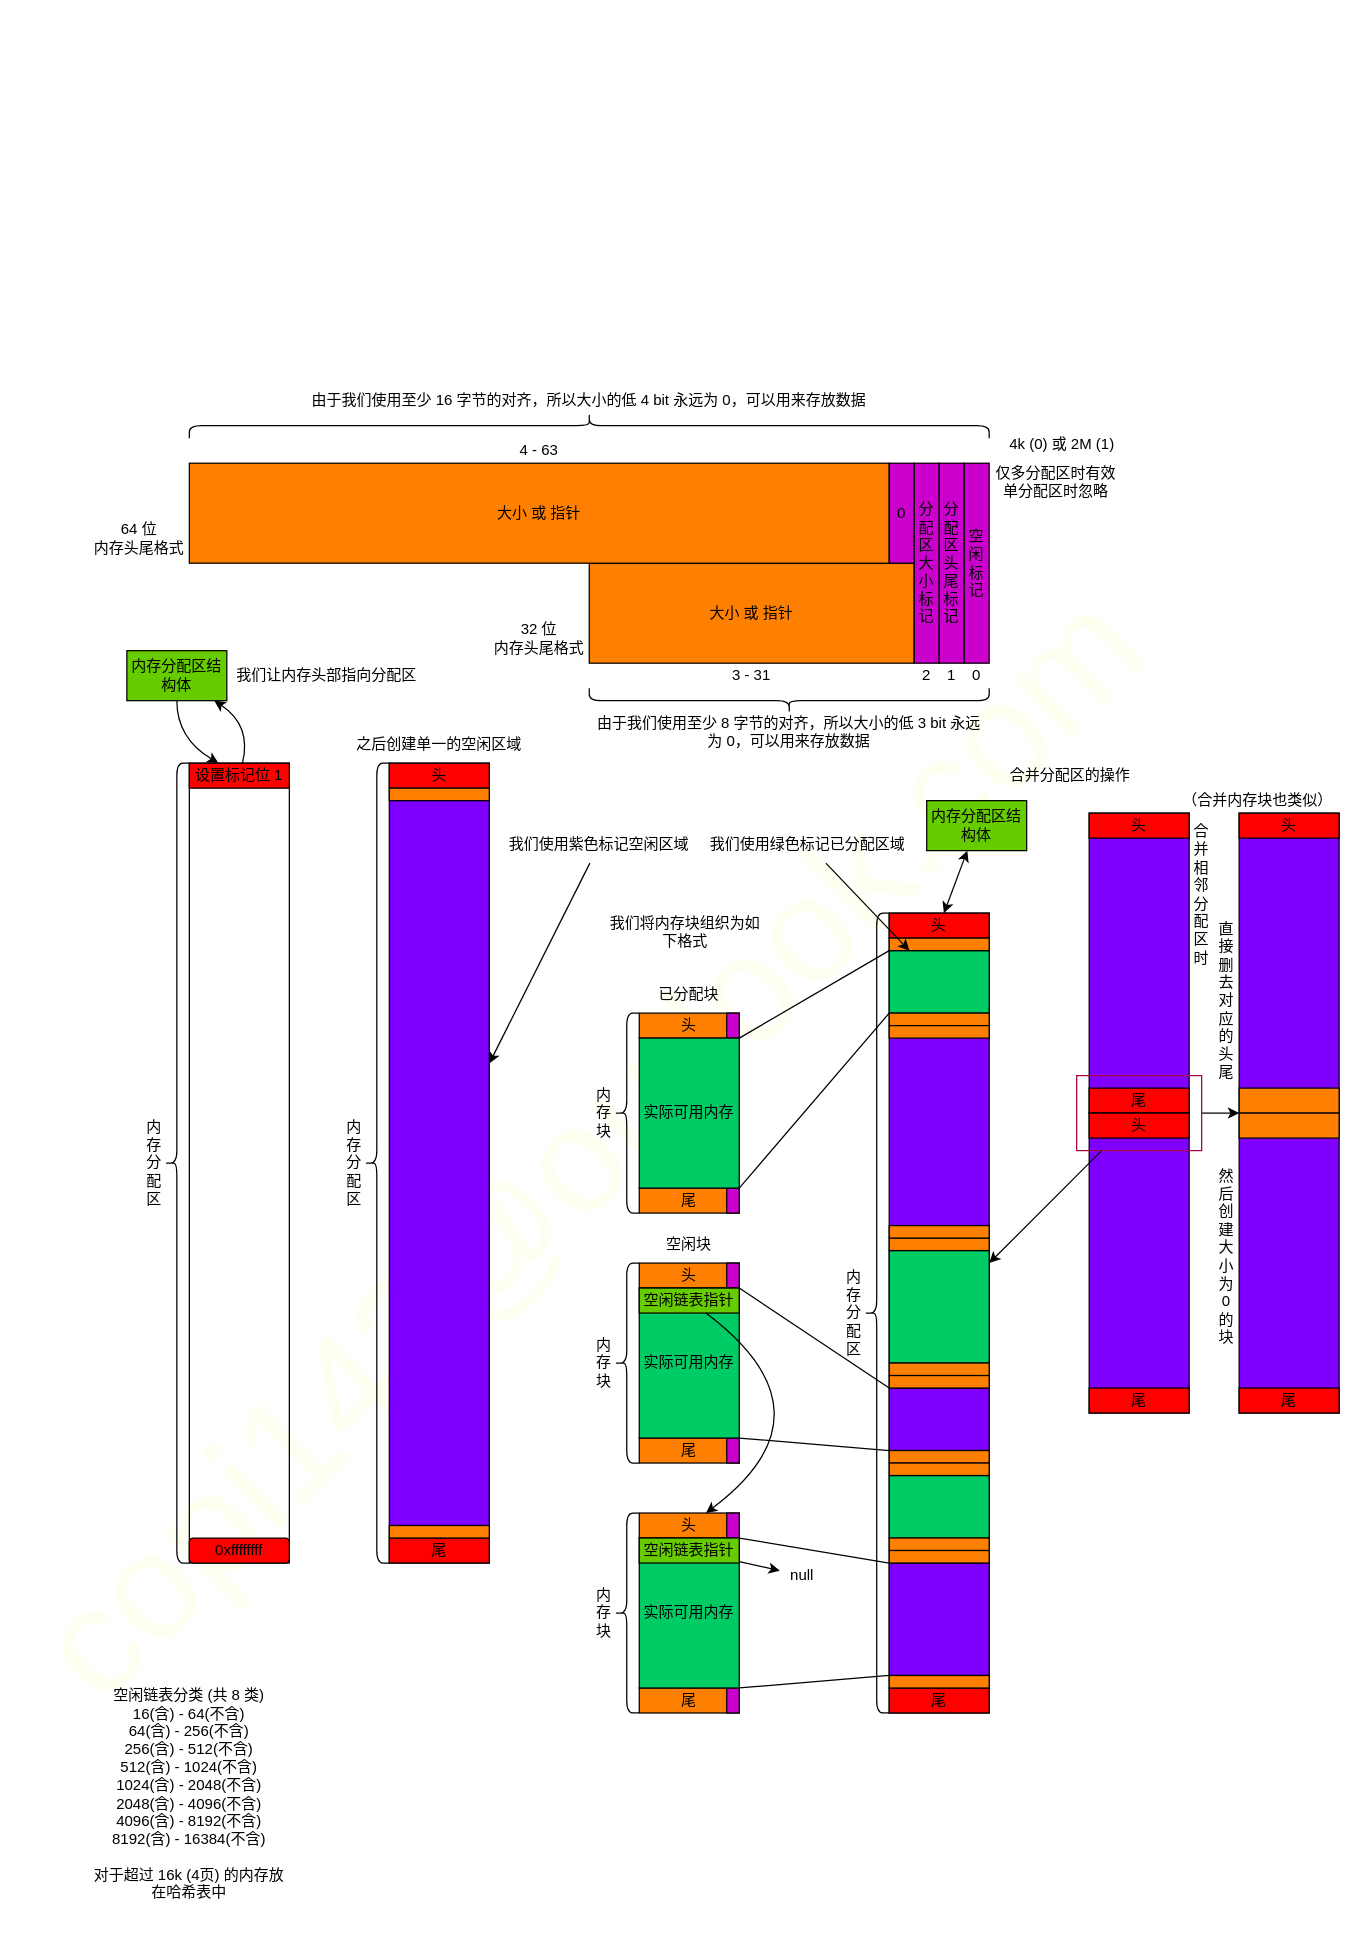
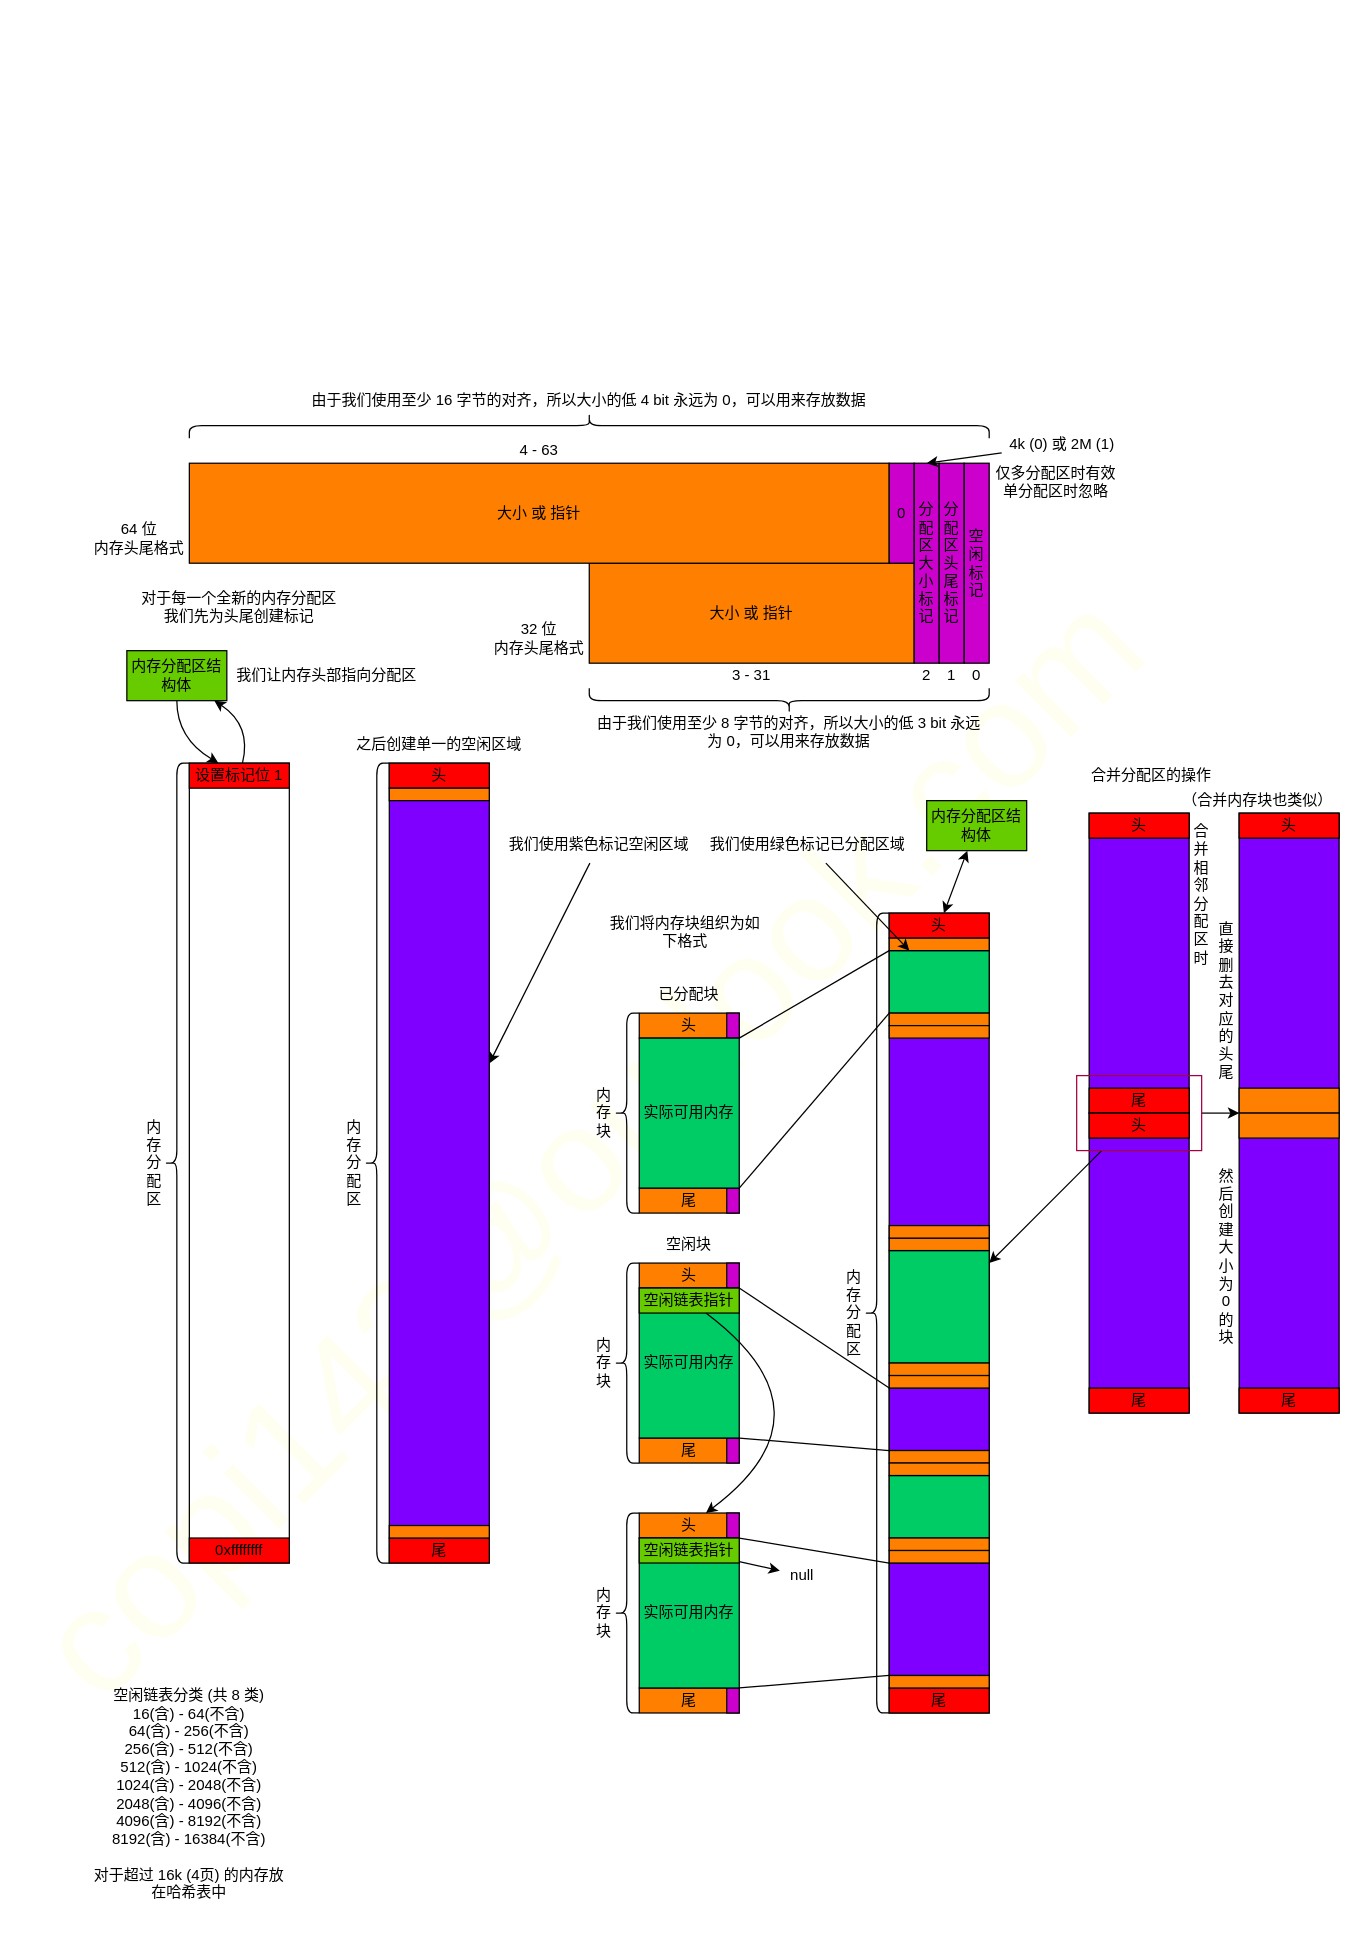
none -> (969, 457)
none -> (239, 607)
(1071, 776) -> (1152, 776)
(239, 1551) -> (239, 1551)
